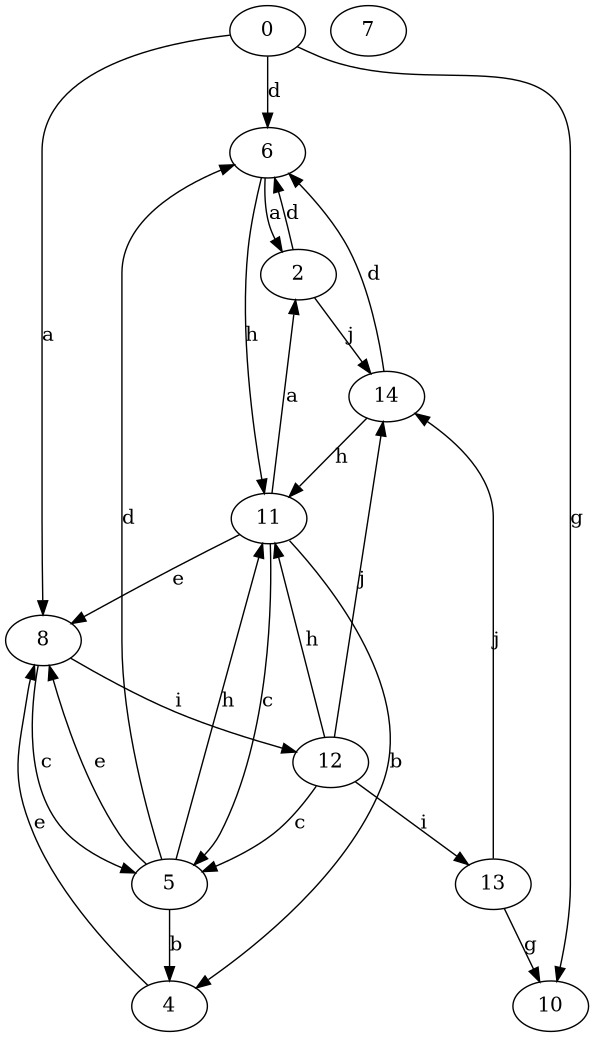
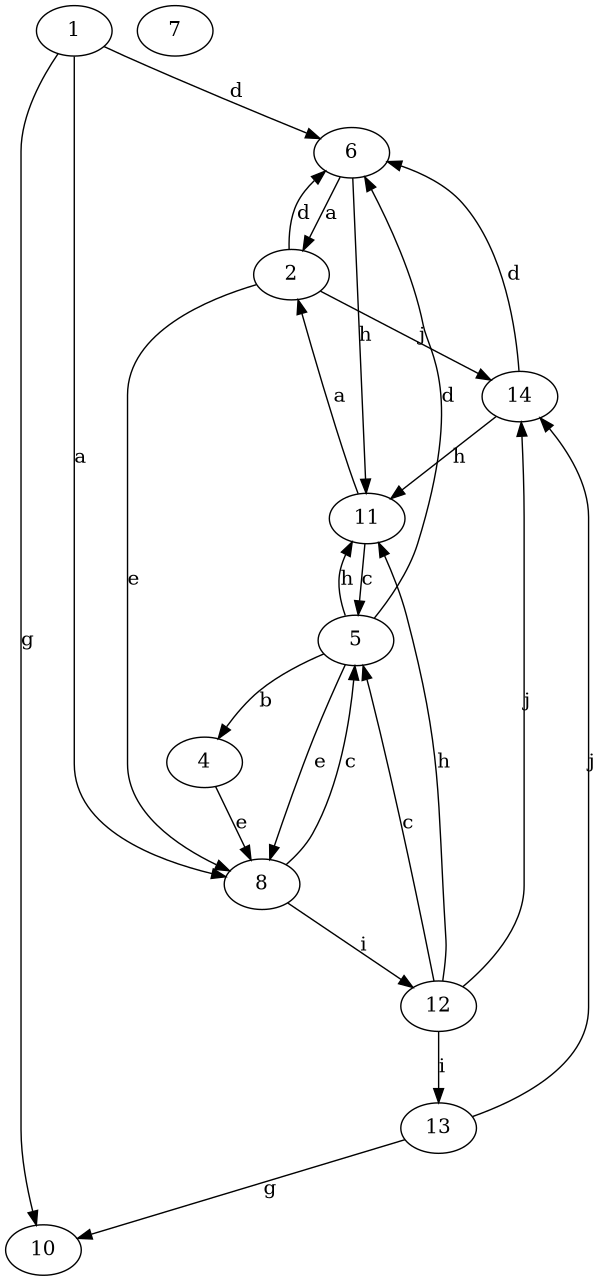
(268, 31) -> (74, 31)
(161, 575) -> (128, 560)
(383, 780) -> none
